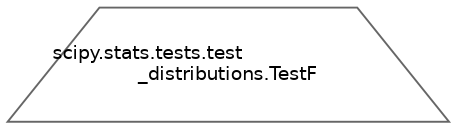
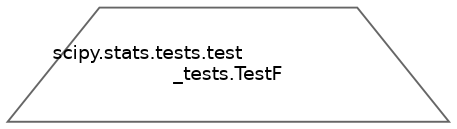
(228, 65) -> (228, 65)
